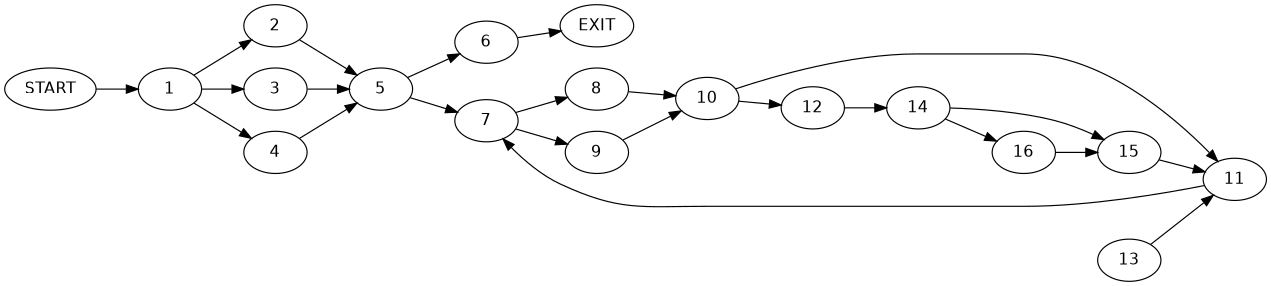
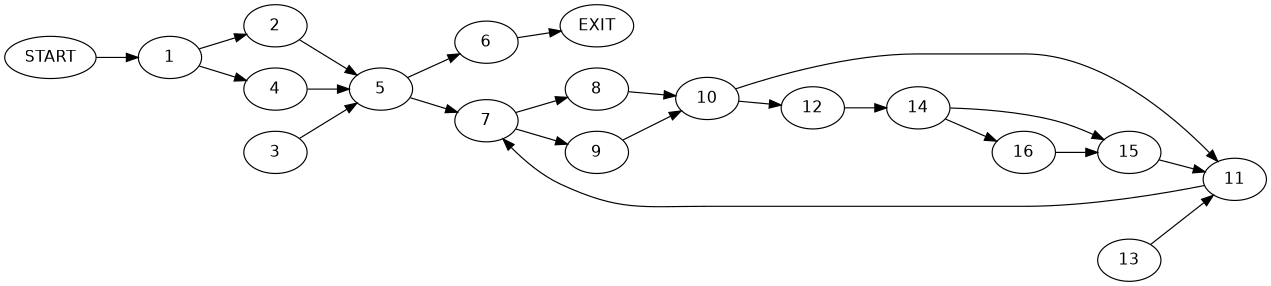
(217, 89) -> none
